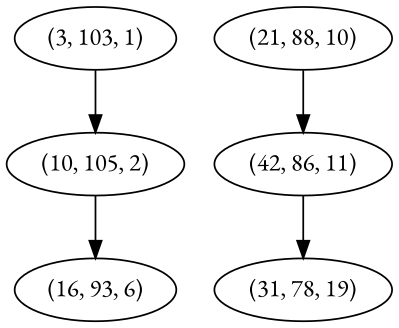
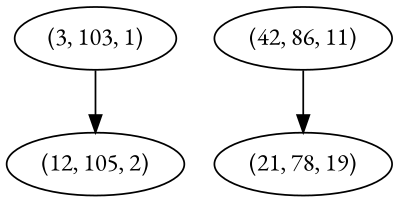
(303, 38) -> none
(95, 164) -> (95, 164)
(95, 290) -> none
(303, 290) -> (303, 164)
